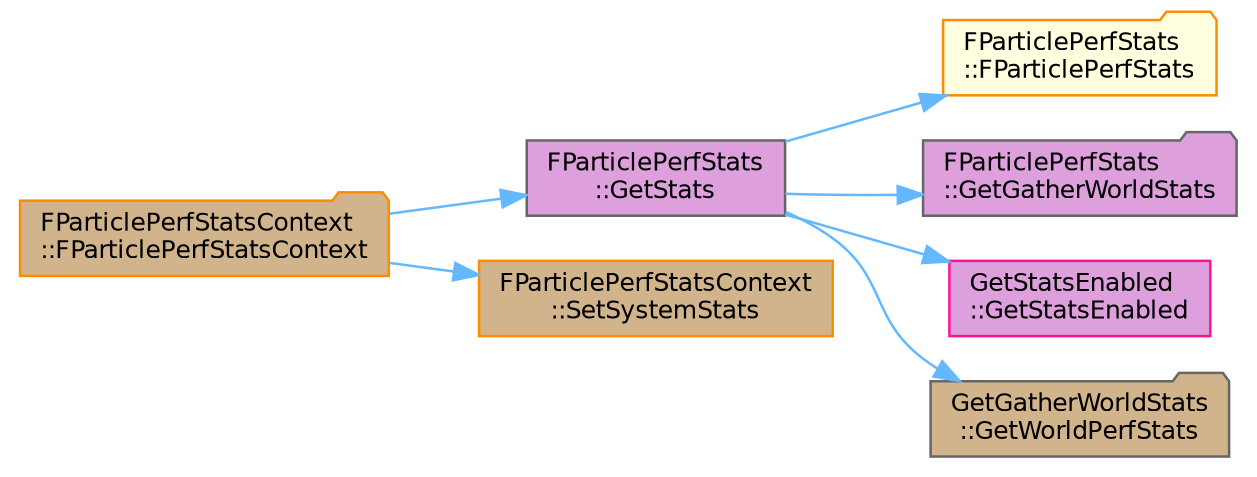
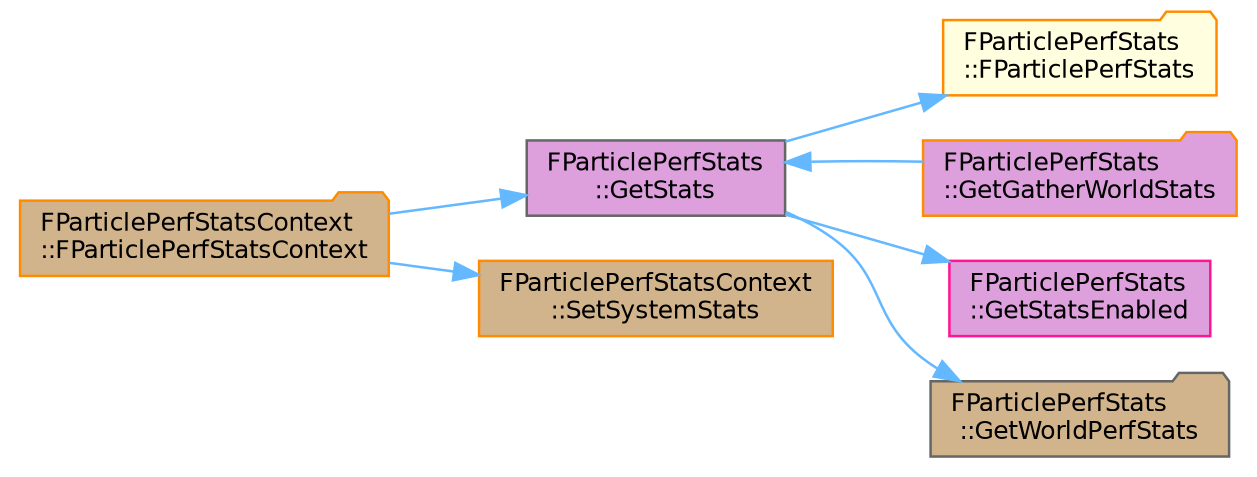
(1080, 178) -> (1080, 178)
(841, 195) -> (867, 161)
(1080, 298) -> (1080, 298)
(1080, 419) -> (1080, 419)
